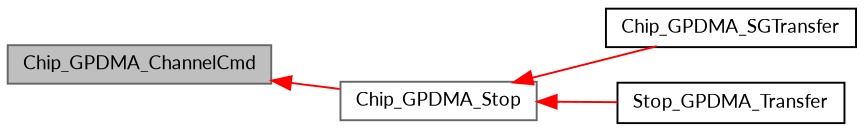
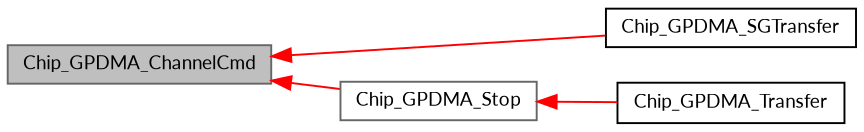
(595, 62) -> (449, 45)
(731, 103) -> (731, 103)
